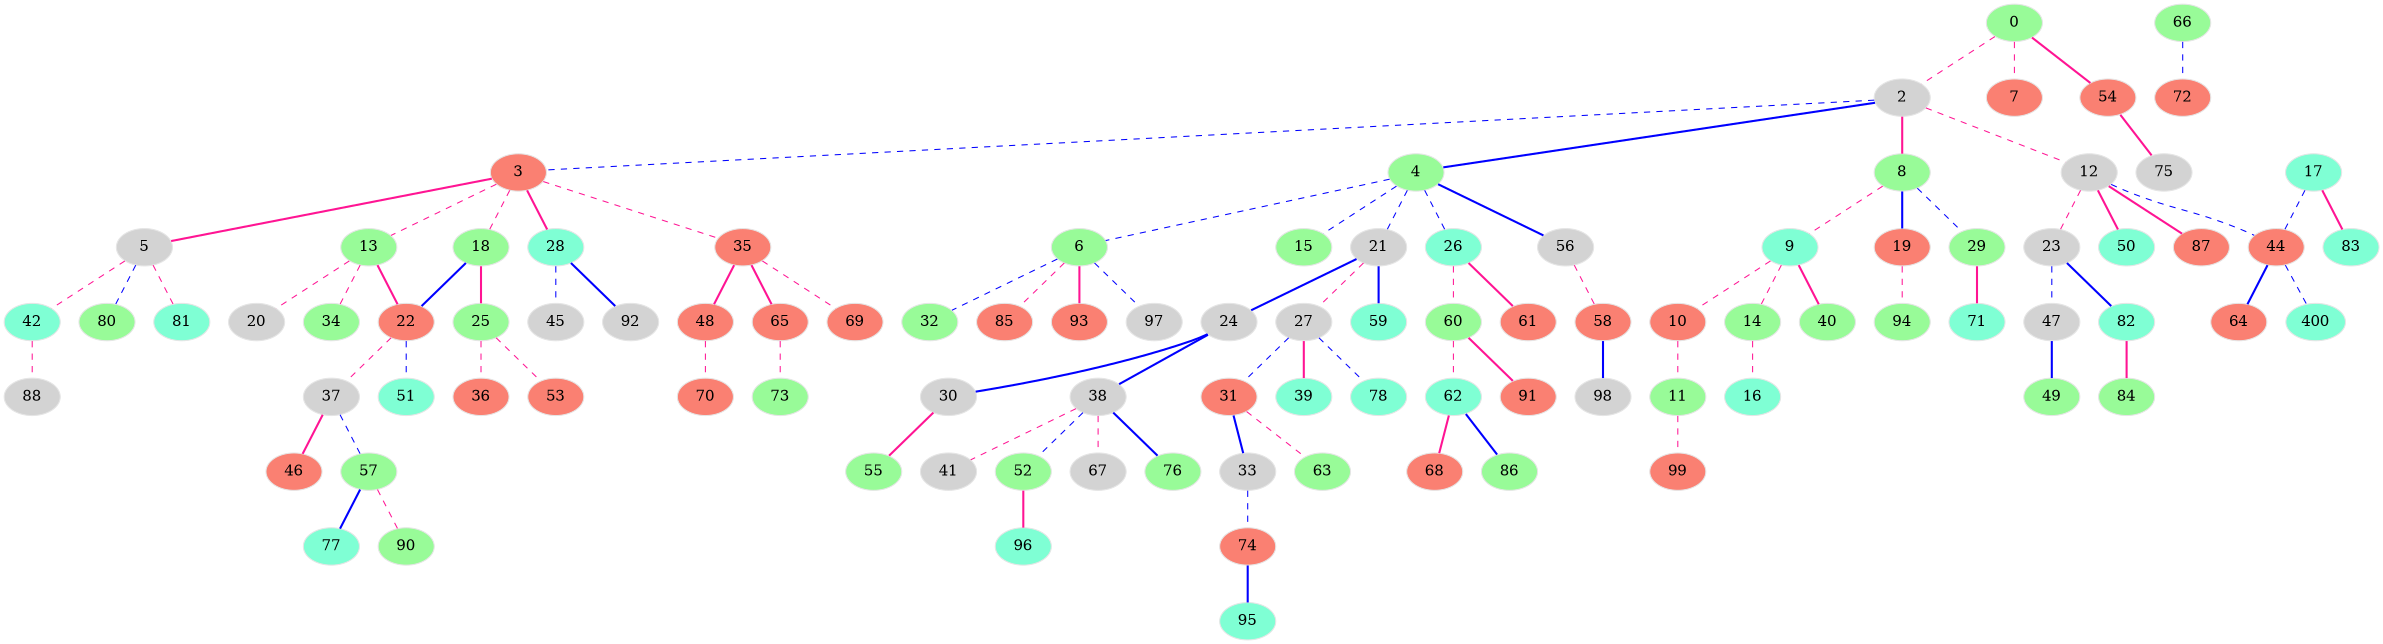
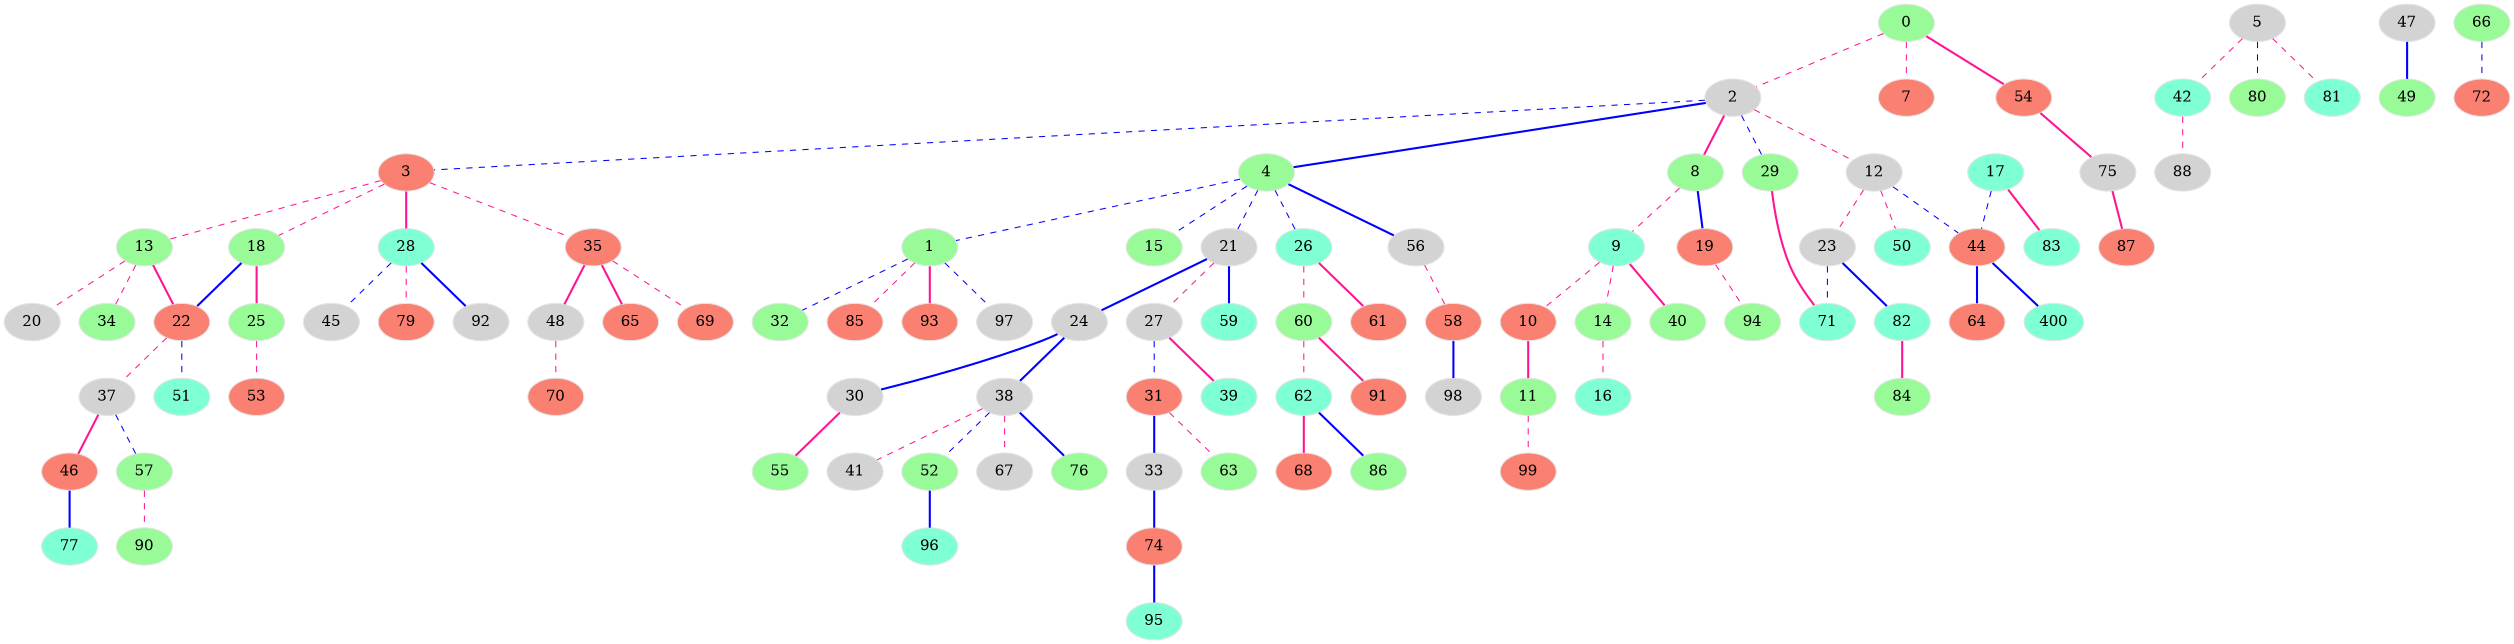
(331, 210) -> none
(1939, 210) -> (1752, 135)
(2108, 210) -> (1888, 210)
(2145, 210) -> (2117, 210)
(1079, 247) -> (930, 247)
(2052, 285) -> (1827, 285)
(2296, 285) -> (2015, 285)
none -> (406, 322)
(705, 322) -> (556, 322)
(1678, 360) -> (1528, 360)
(481, 397) -> none
(780, 397) -> none
(1379, 397) -> none
(350, 509) -> (70, 509)
(1023, 509) -> (930, 509)
(1248, 509) -> (1154, 509)
